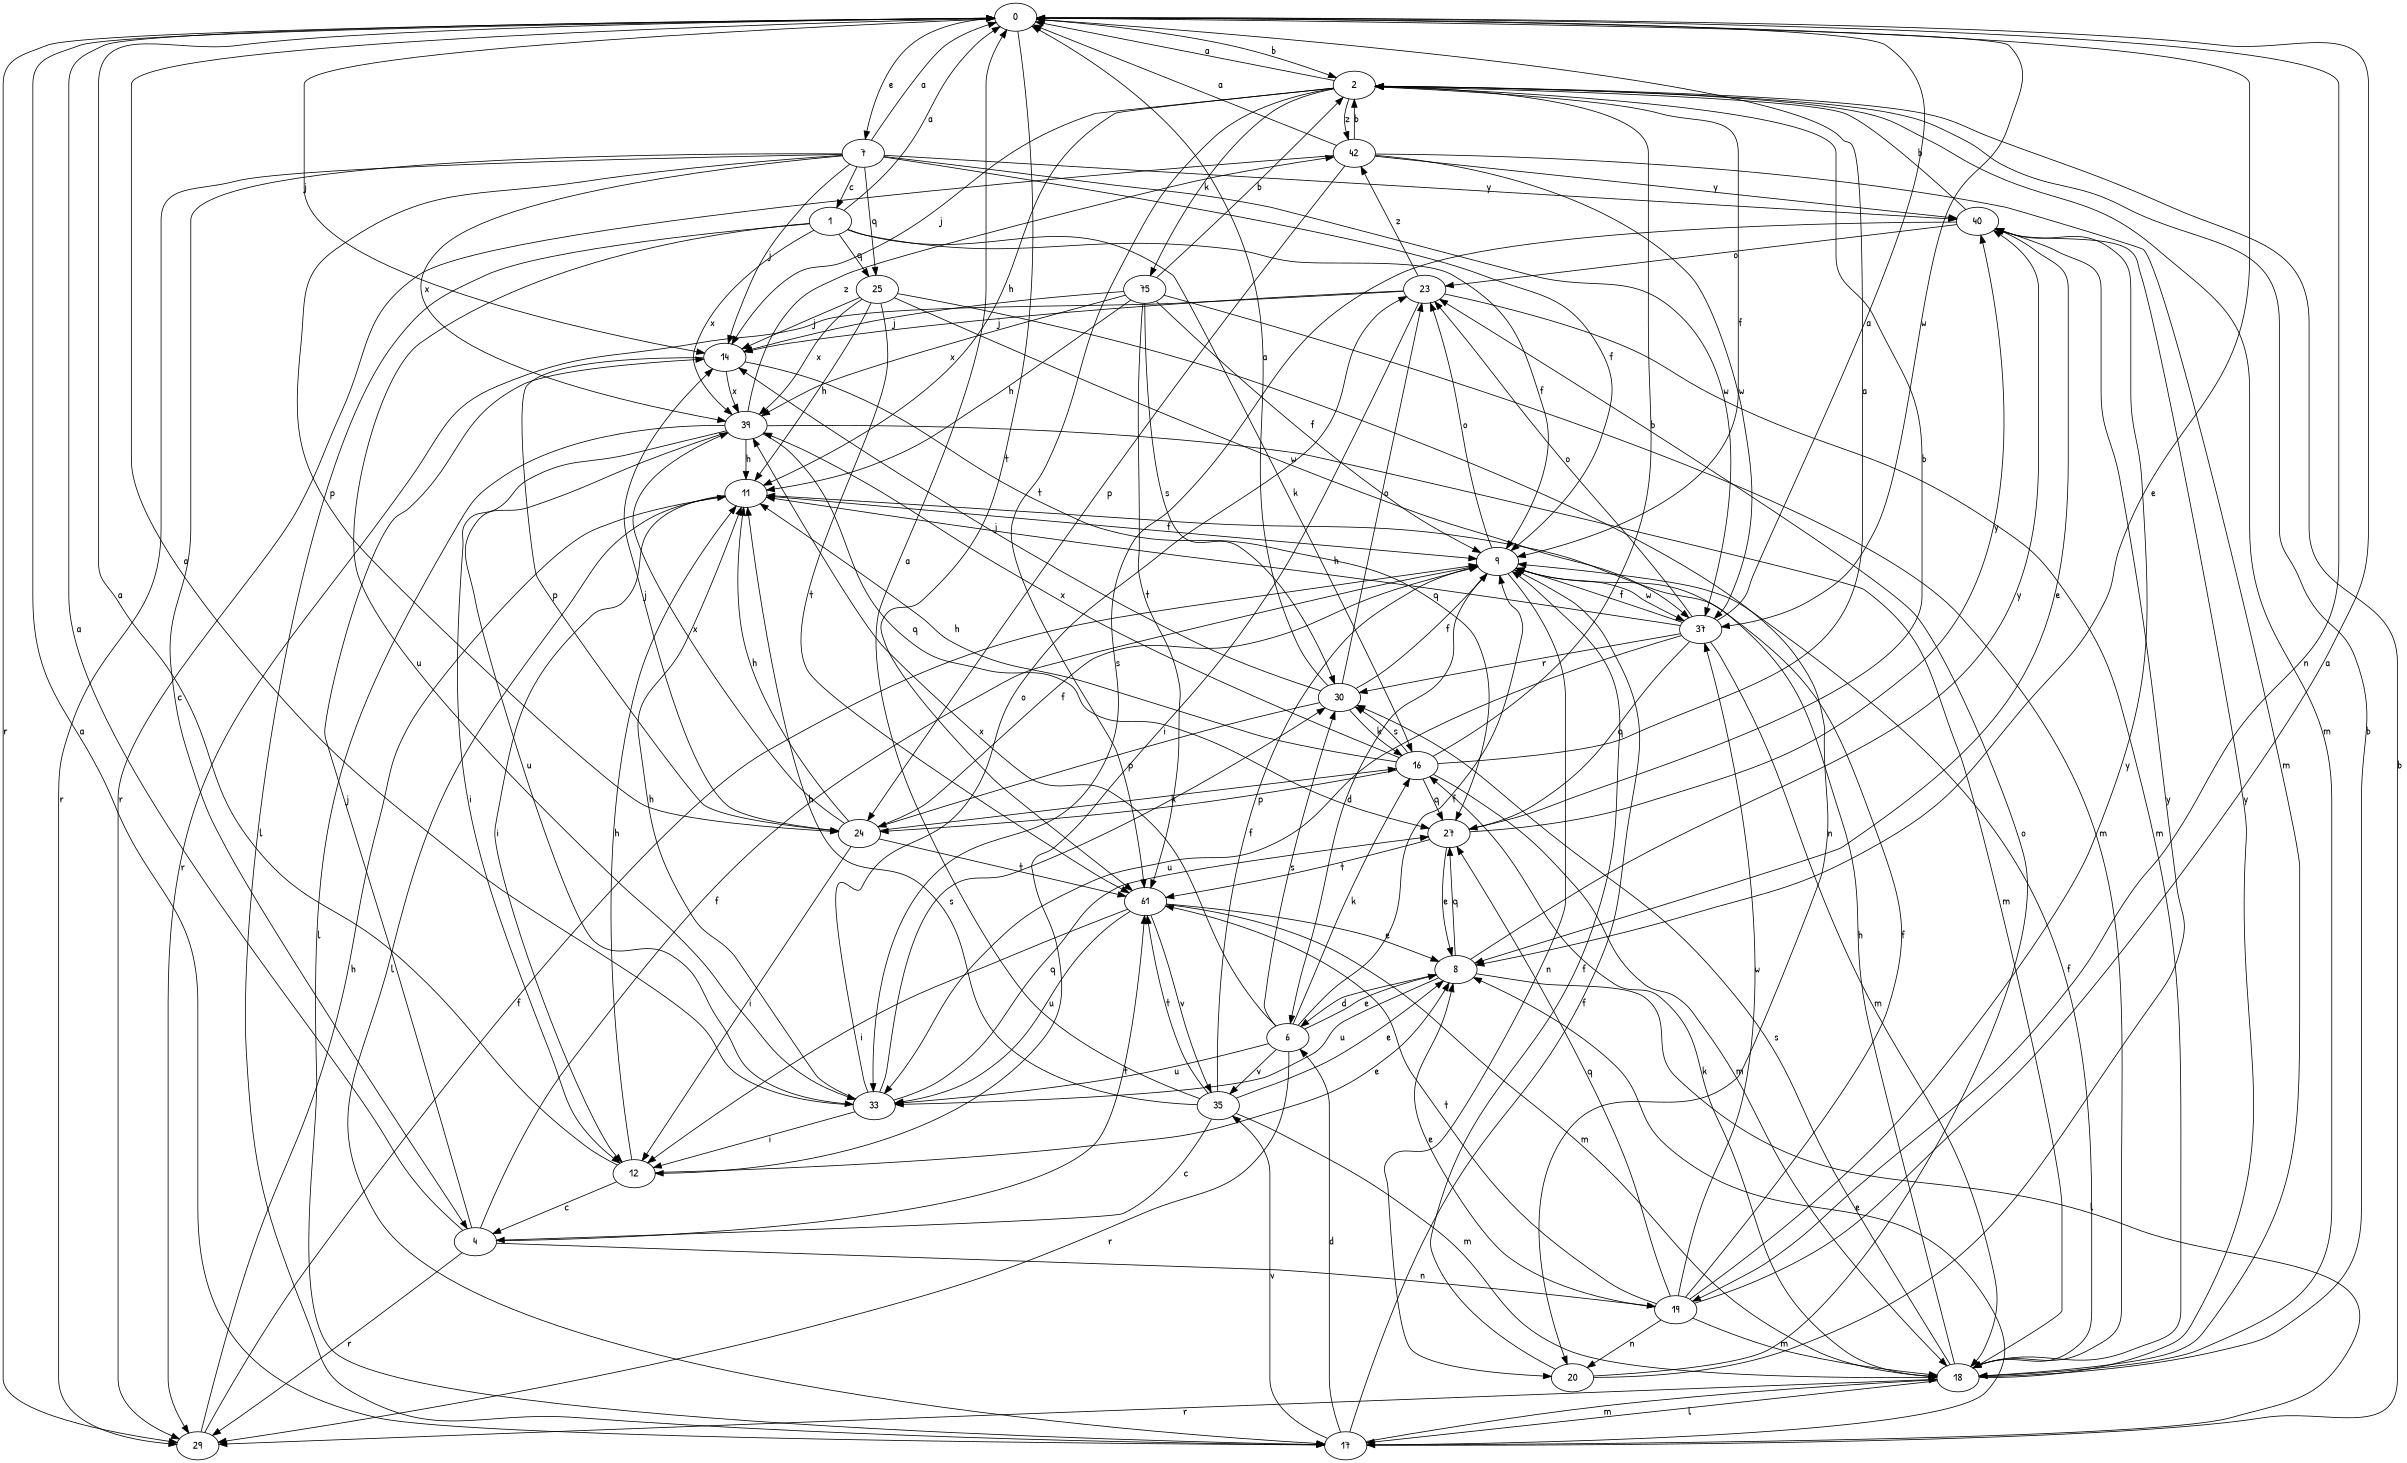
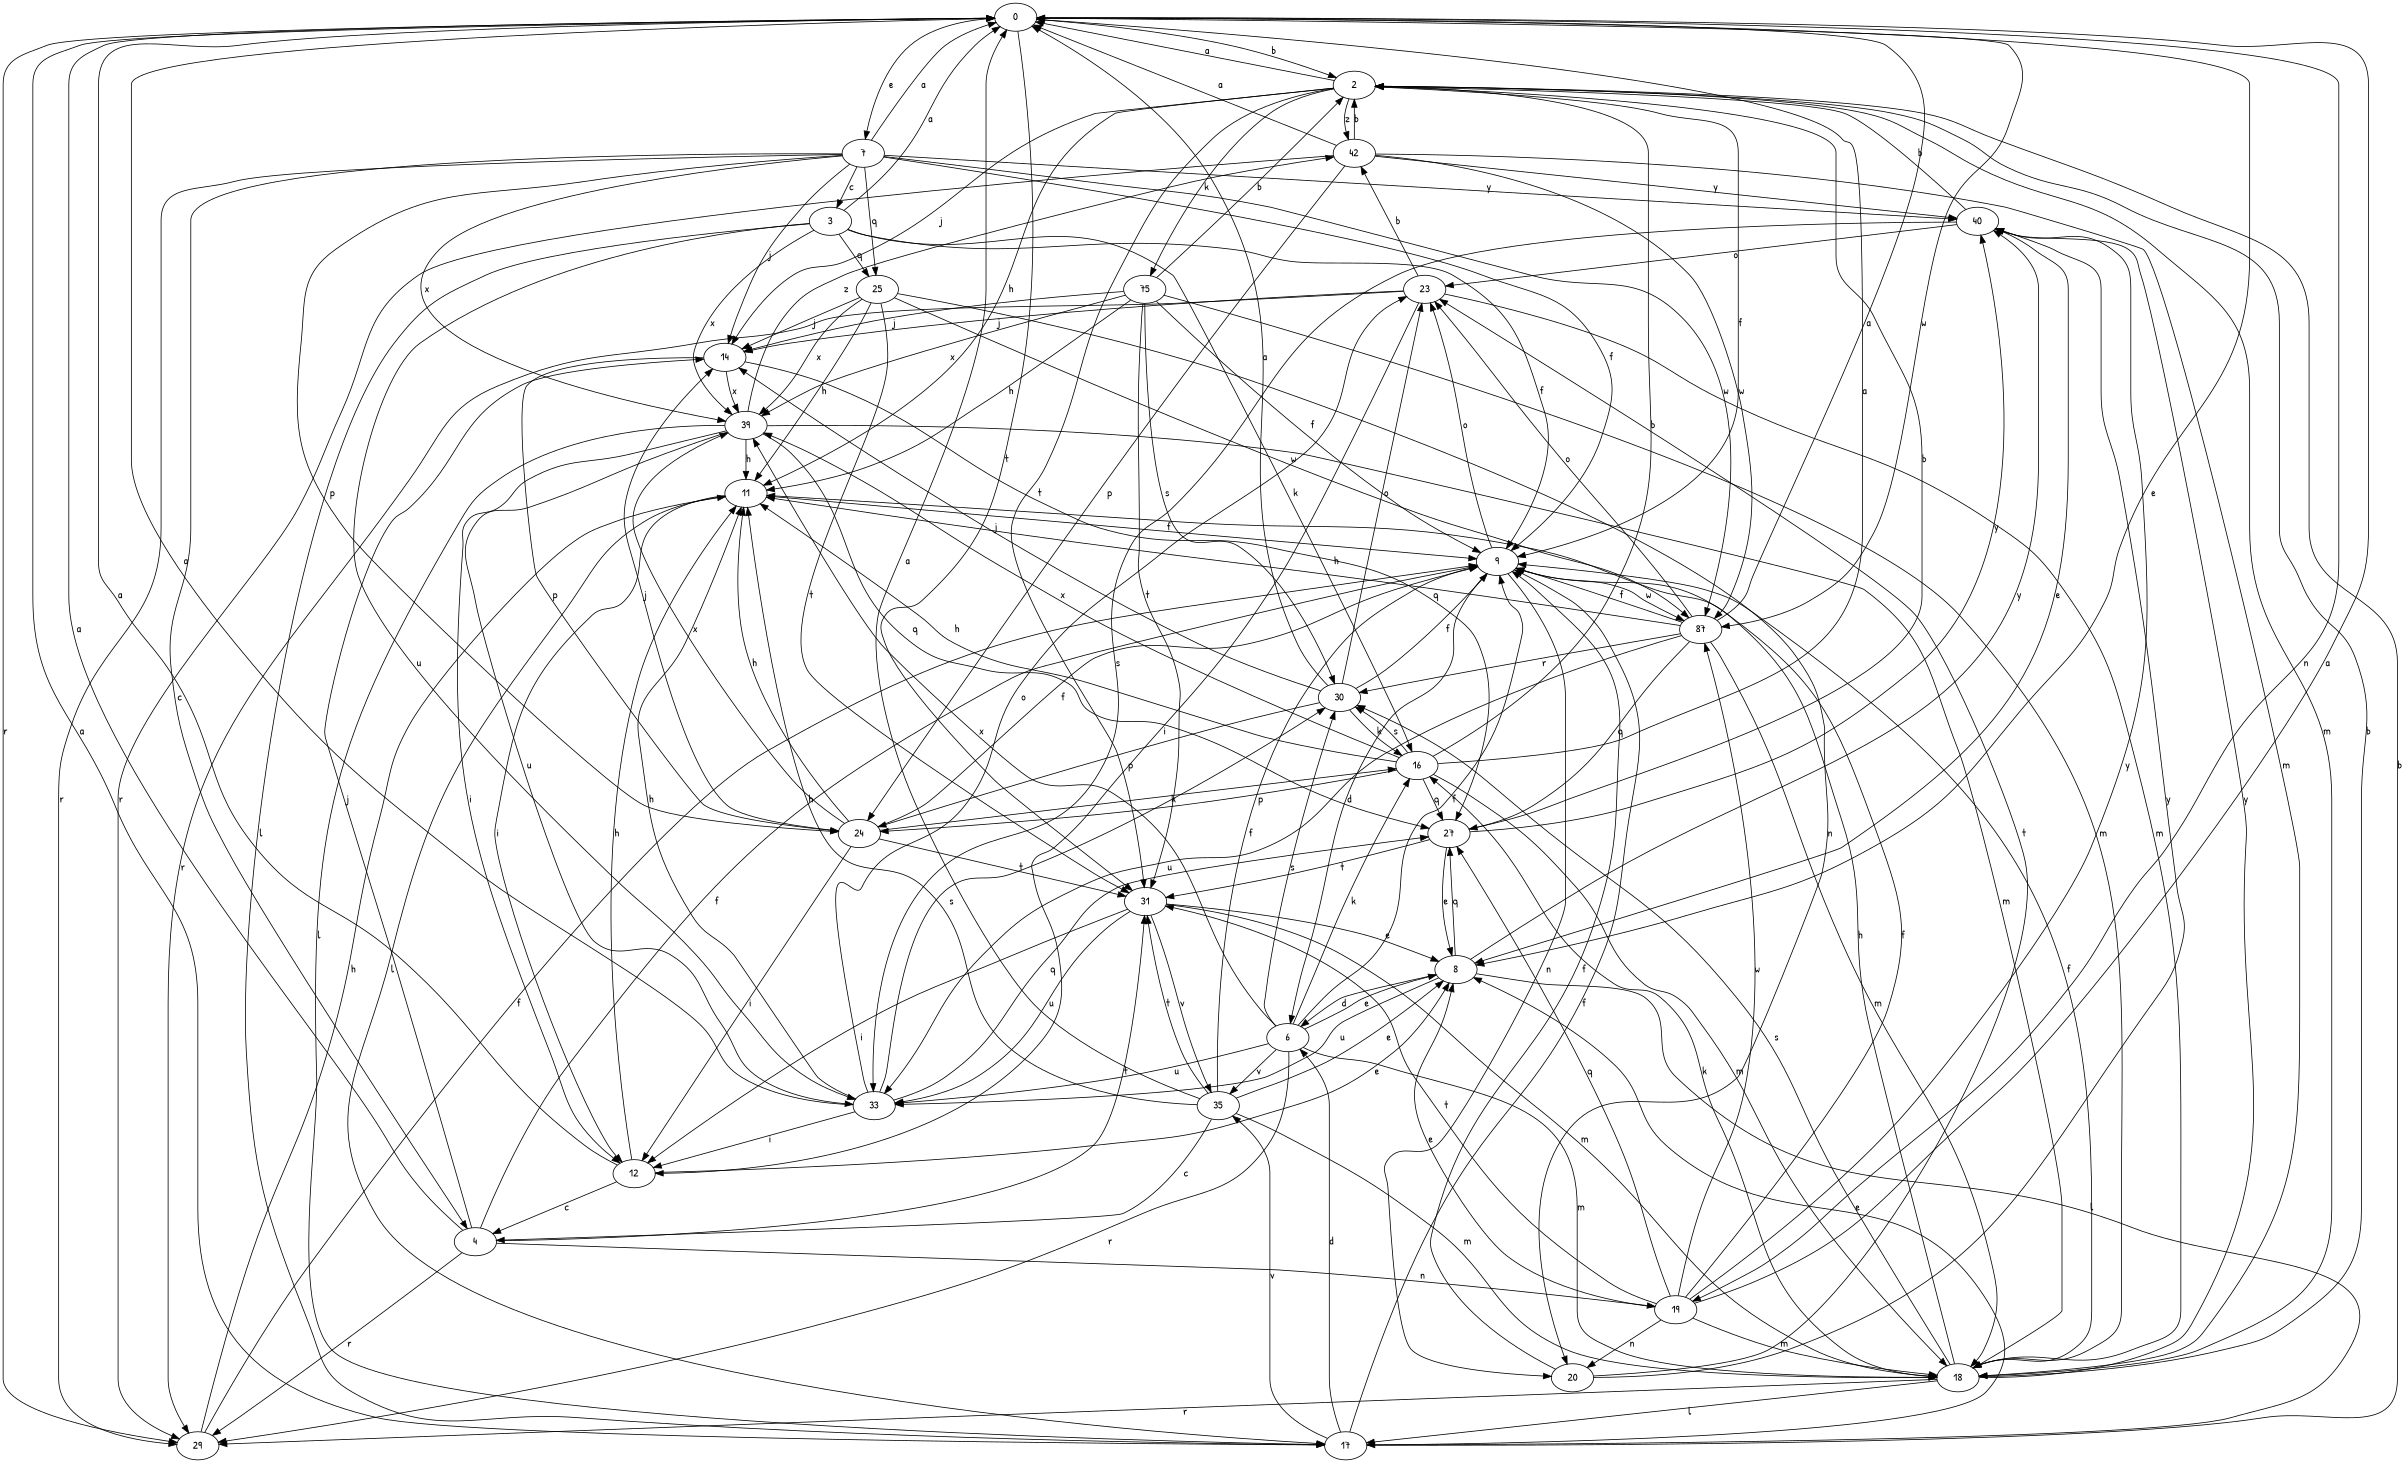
(377, 63) -> none
(830, 221) -> (830, 221)
(1399, 221) -> (1399, 221)
(1701, 629) -> (1701, 629)
(2024, 834) -> (2024, 834)
(1146, 902) -> (1146, 902)
(1646, 1401) -> (1577, 1273)
